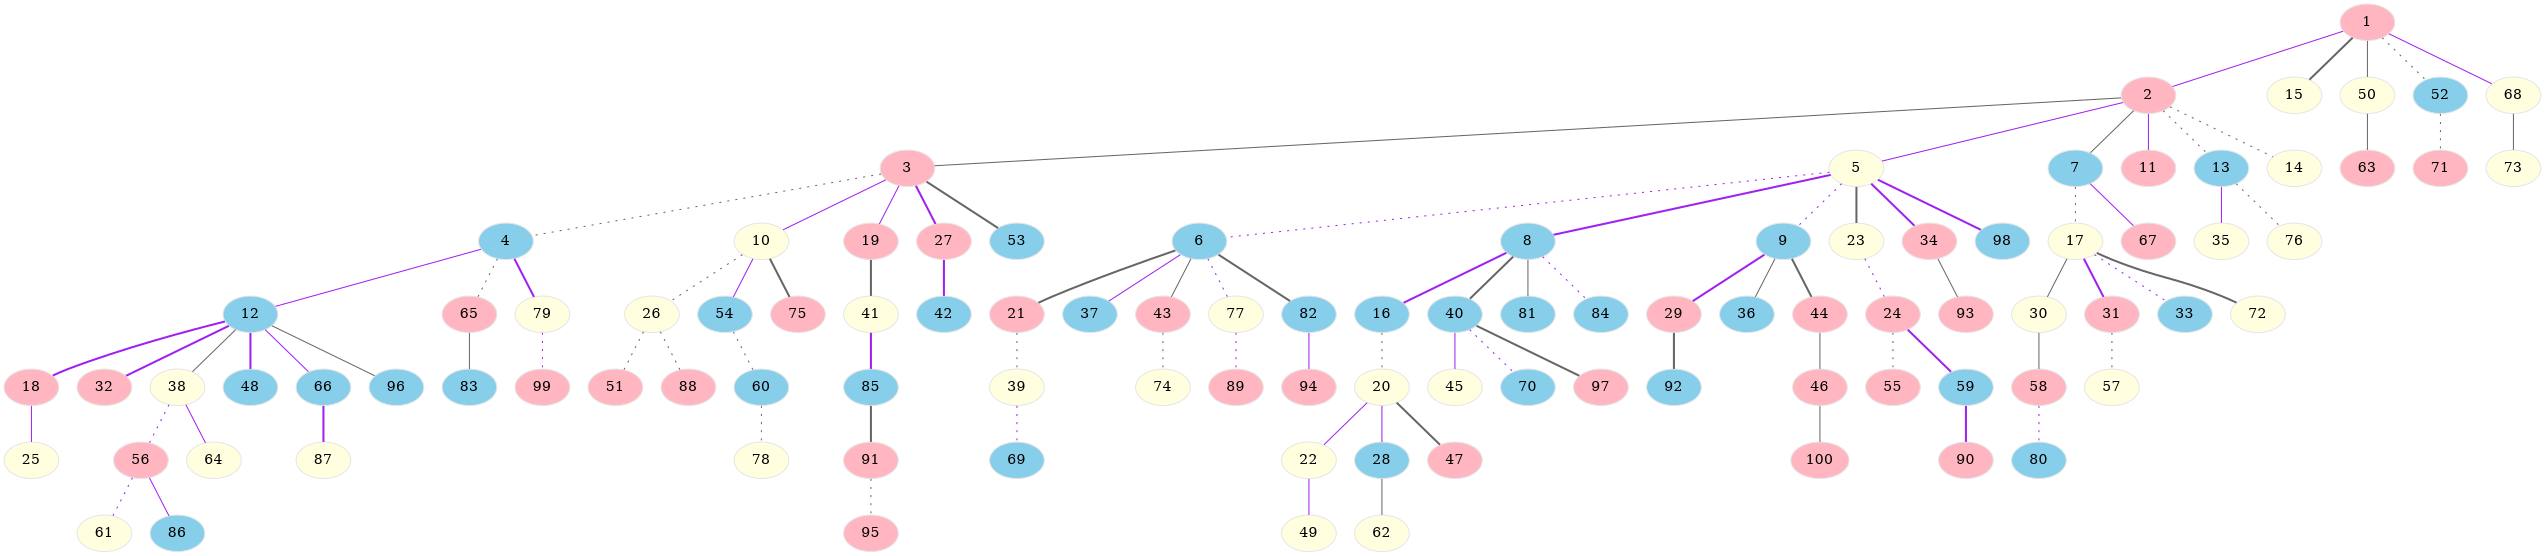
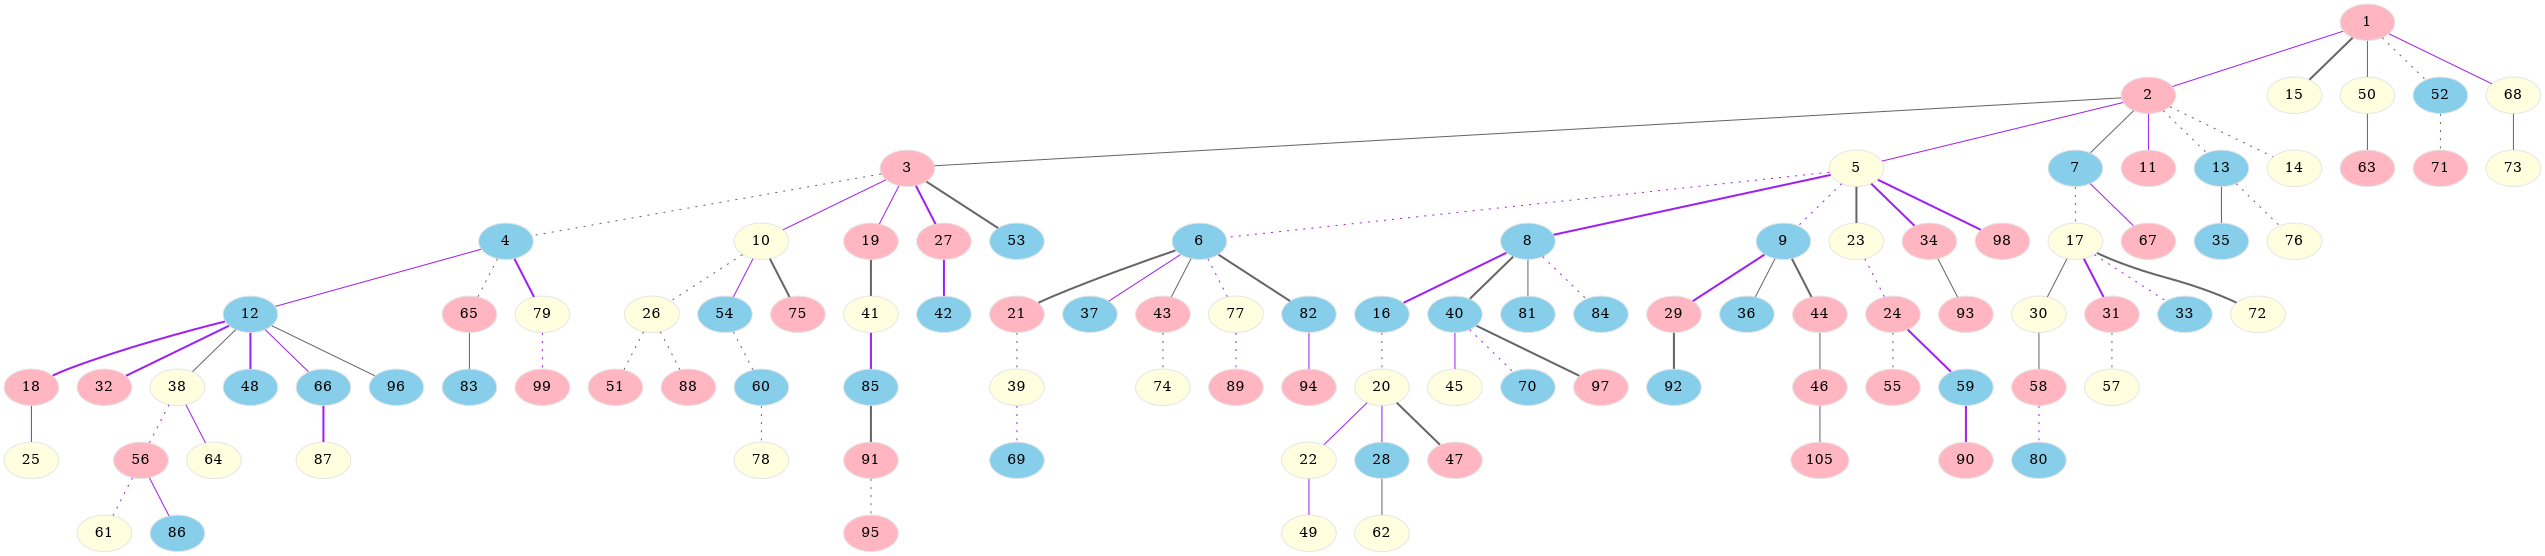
(2002, 241) -> (2002, 241)
(2221, 241) -> (2221, 241)
(1820, 460) -> (1820, 460)
